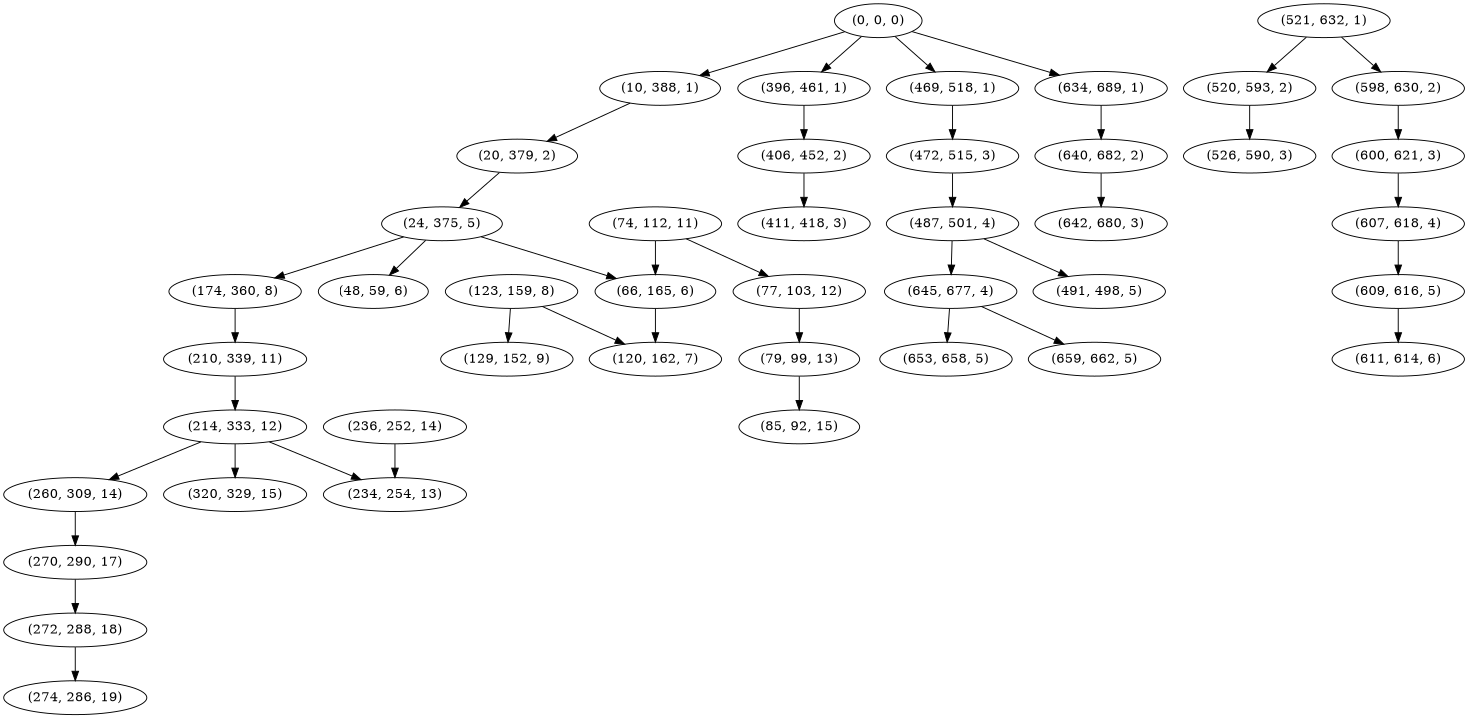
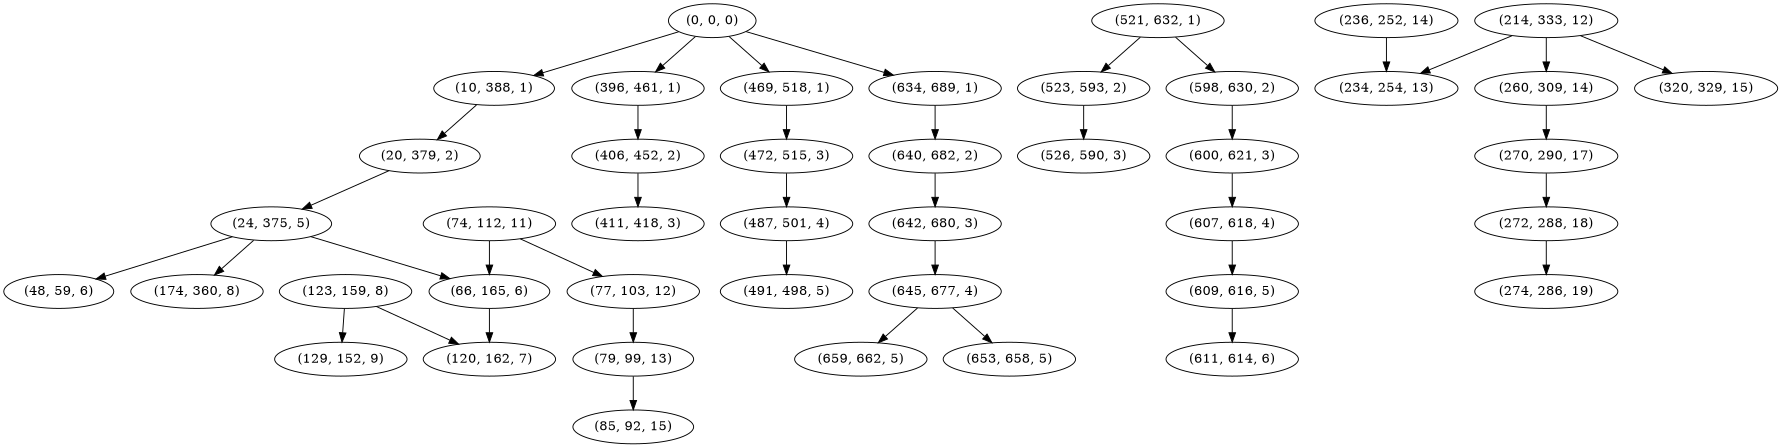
(1250, 88) -> (1084, 88)
(952, 253) -> (935, 253)
(235, 359) -> none
